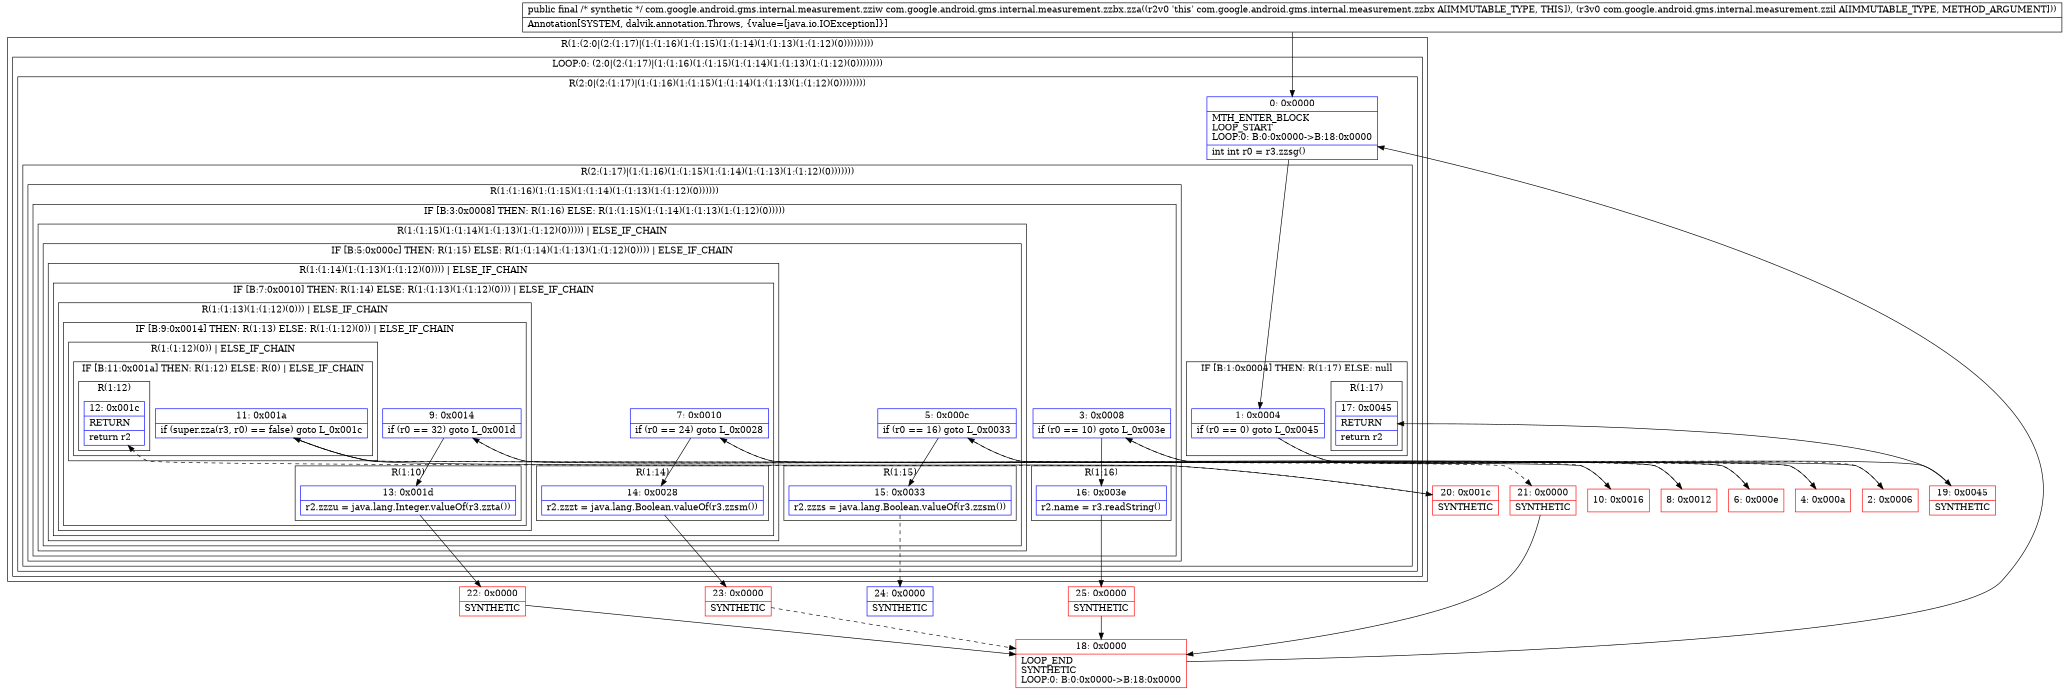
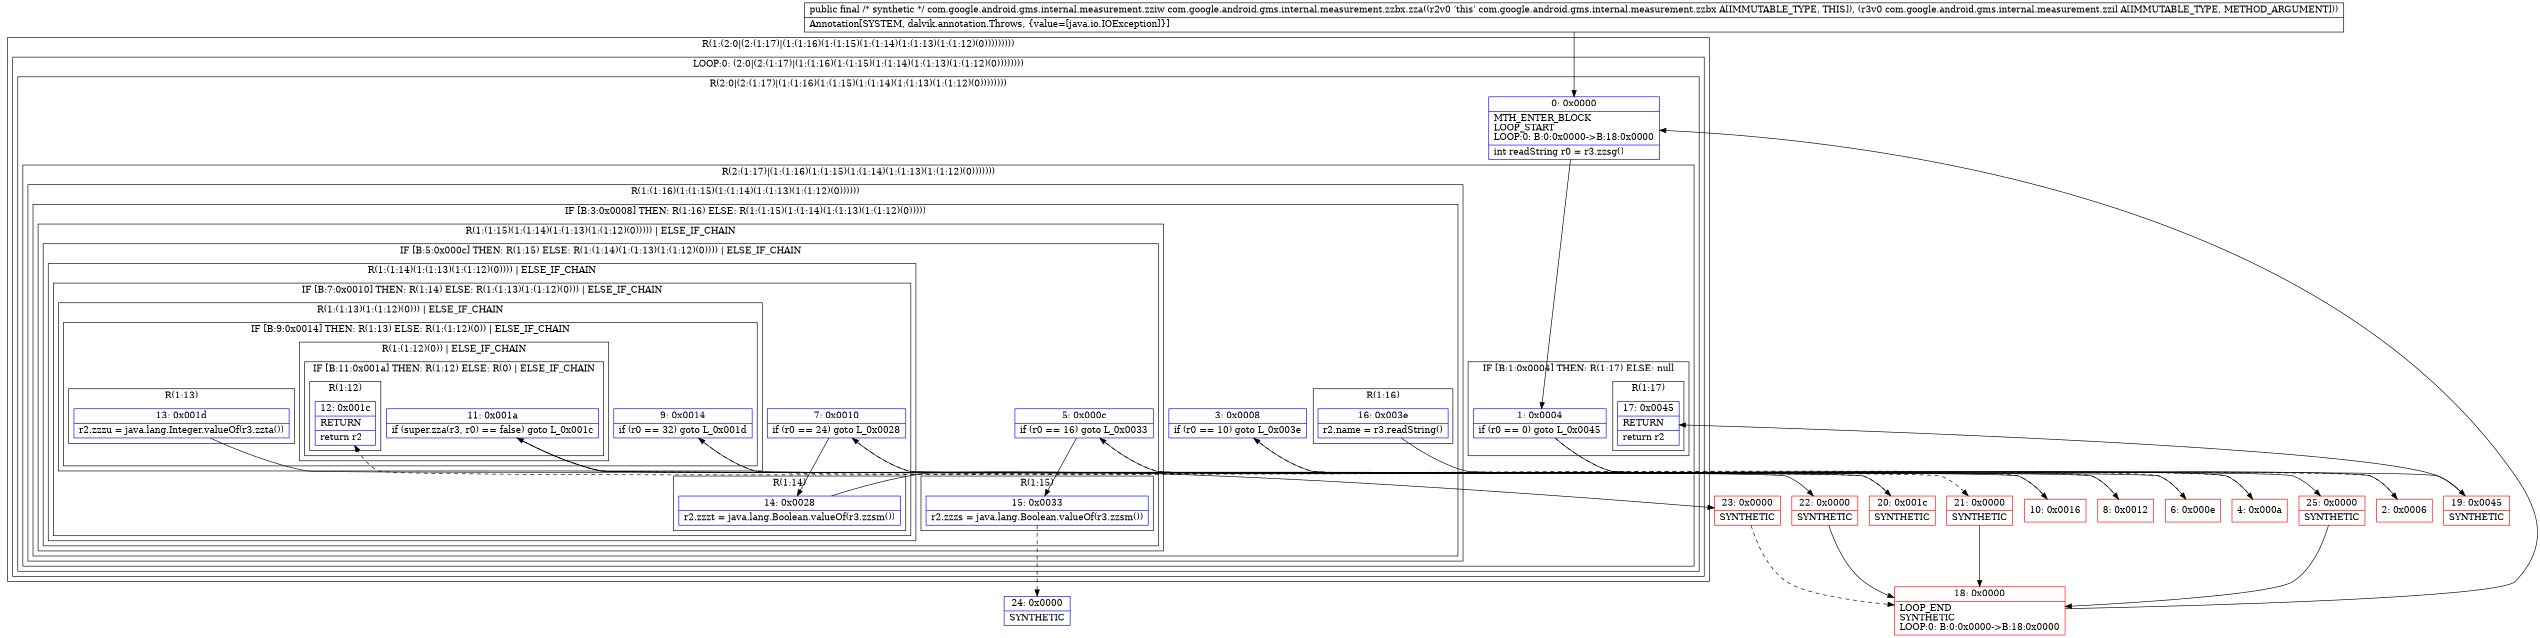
(1259, 152) -> (1559, 152)
(433, 457) -> none
(1102, 458) -> none
(408, 473) -> (182, 396)
